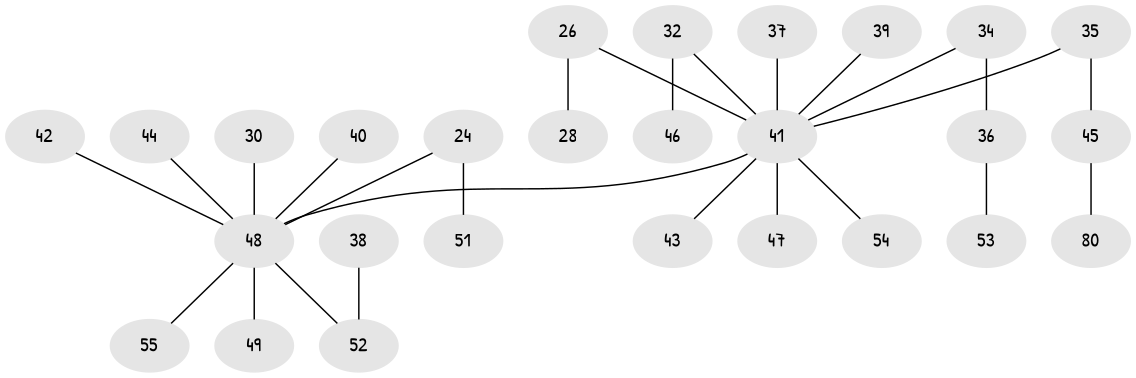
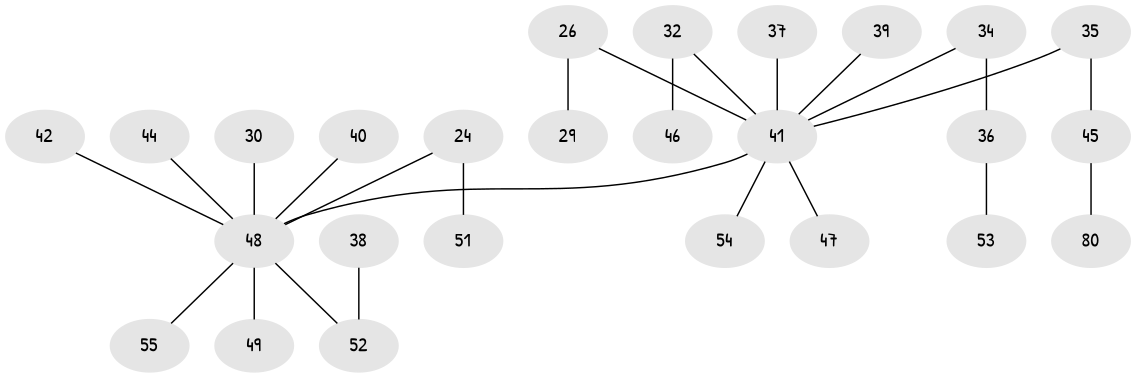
(568, 137) -> (568, 137)
(673, 241) -> none
